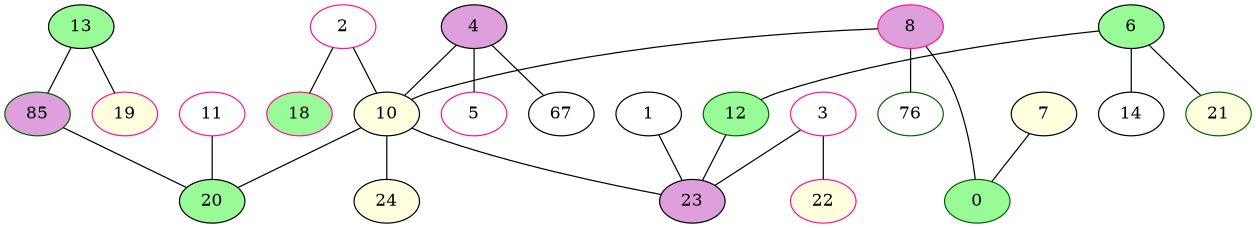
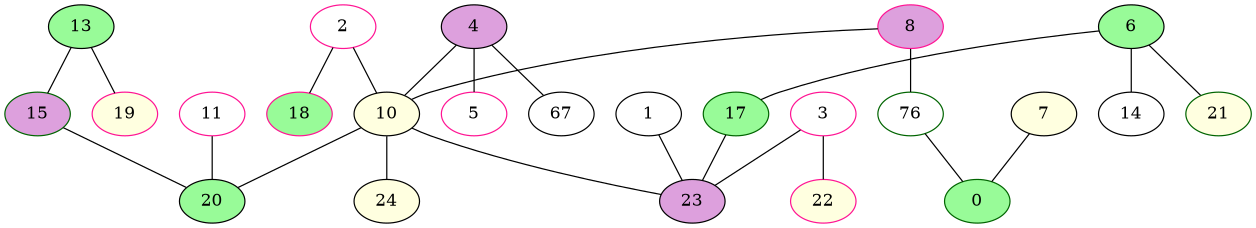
(960, 109) -> (944, 158)
(38, 114) -> (38, 114)
(736, 114) -> (736, 114)
